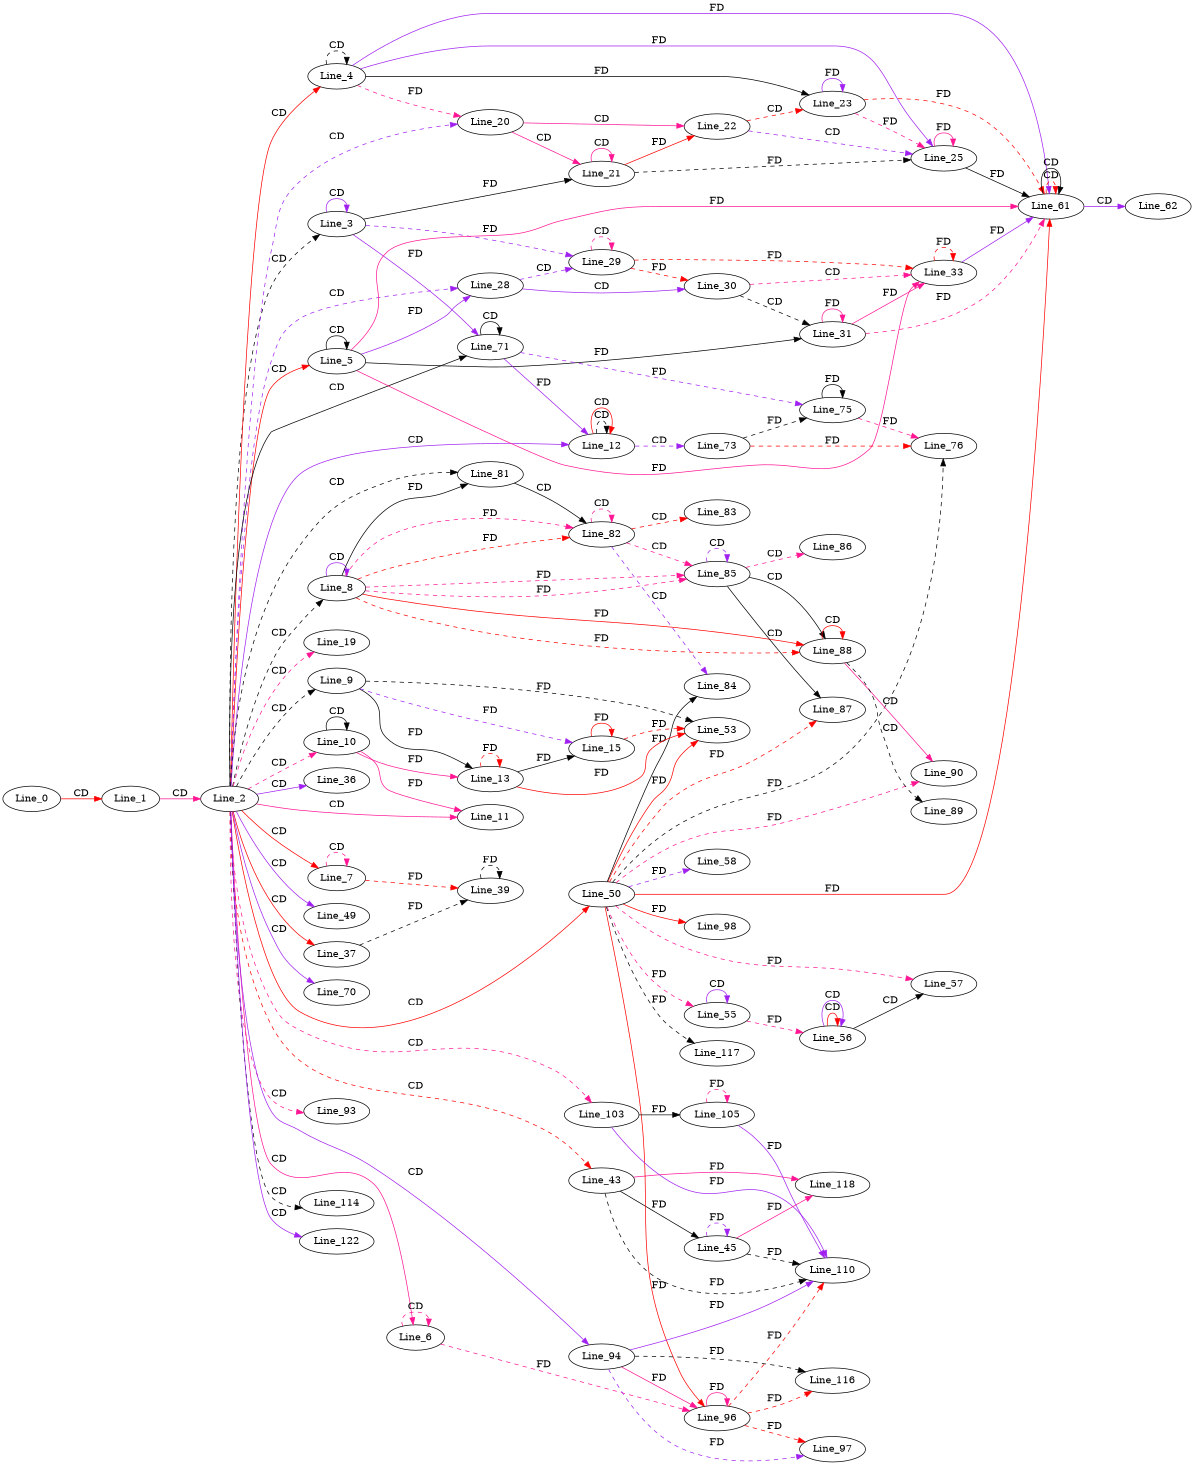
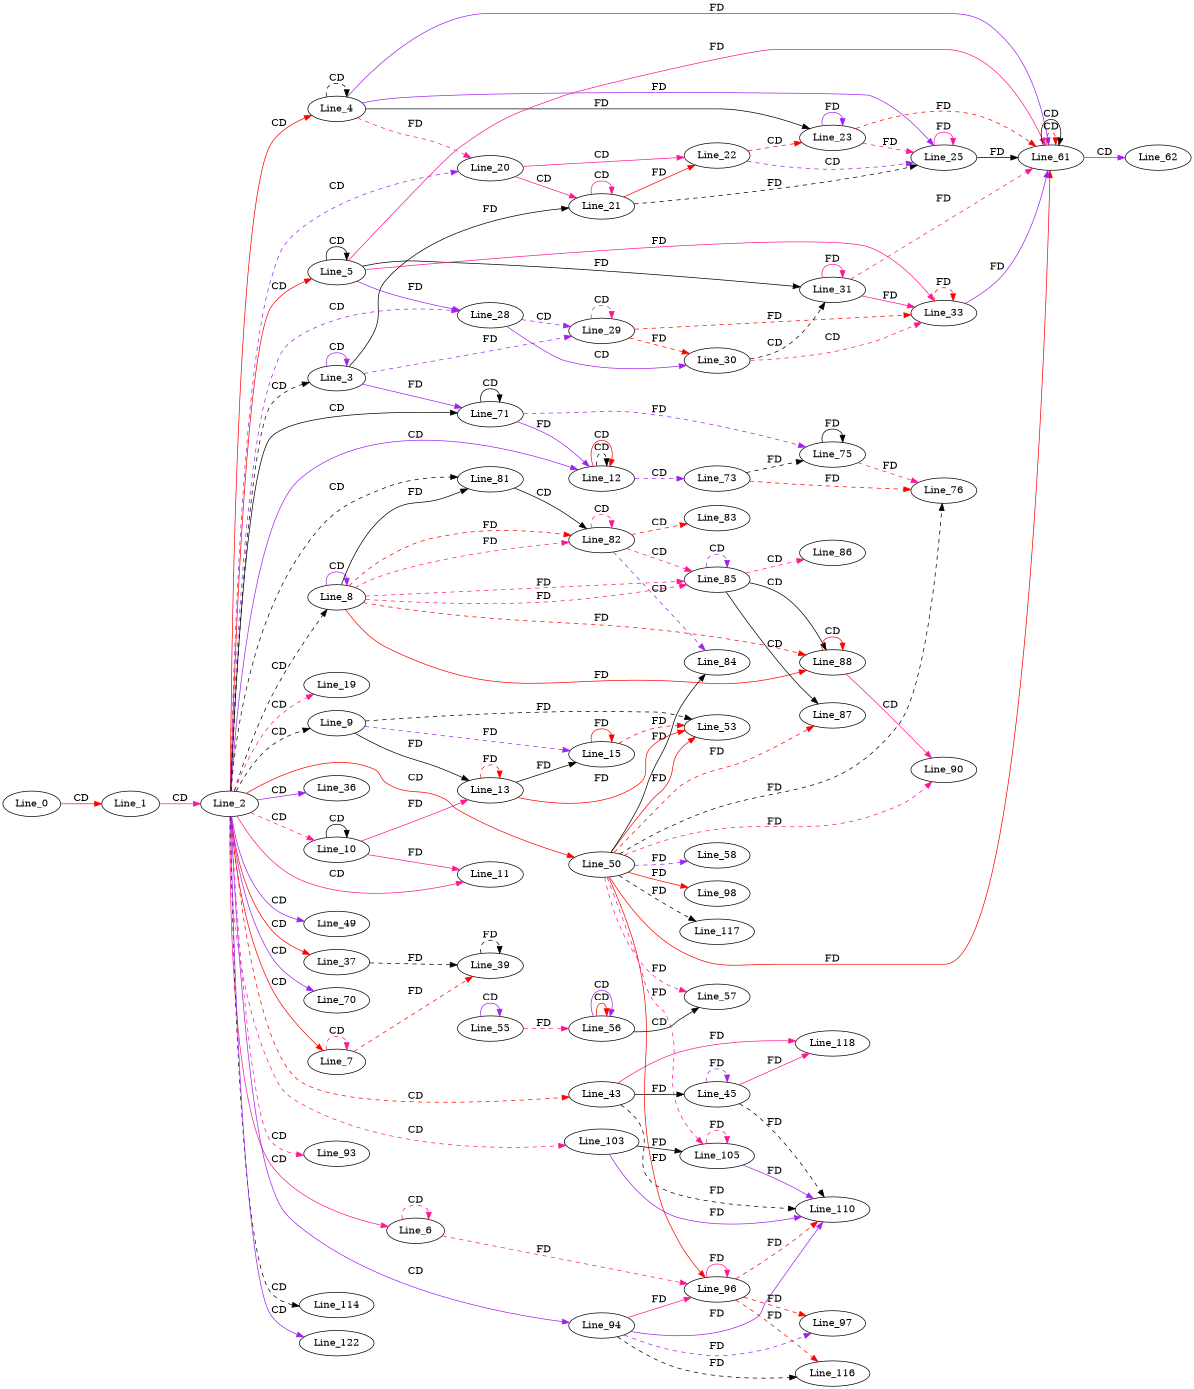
(944, 812) -> none
(637, 963) -> (660, 1008)
